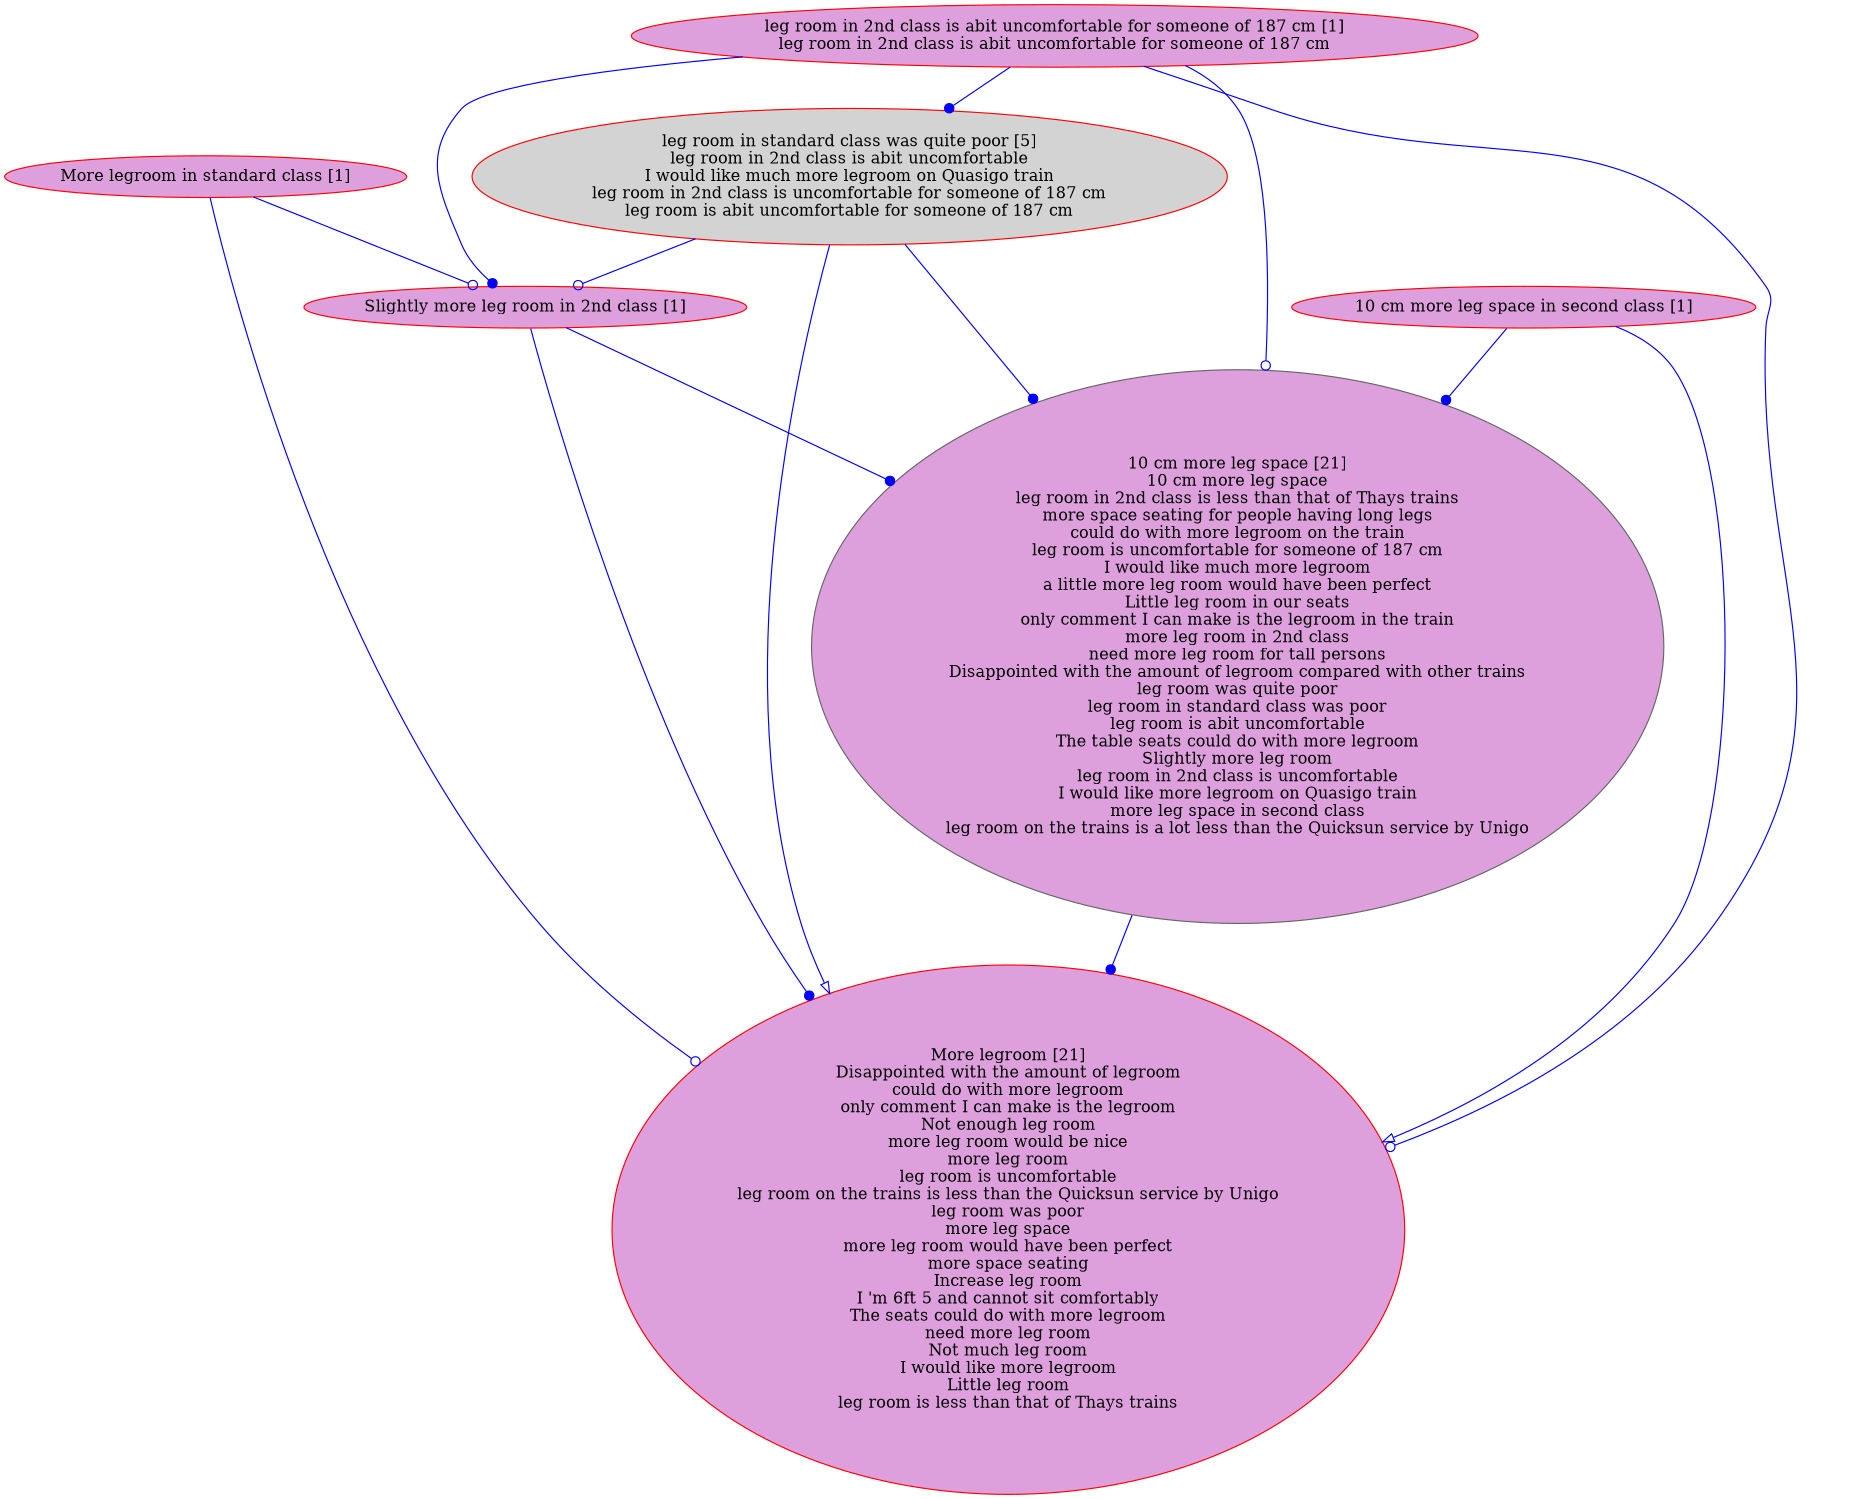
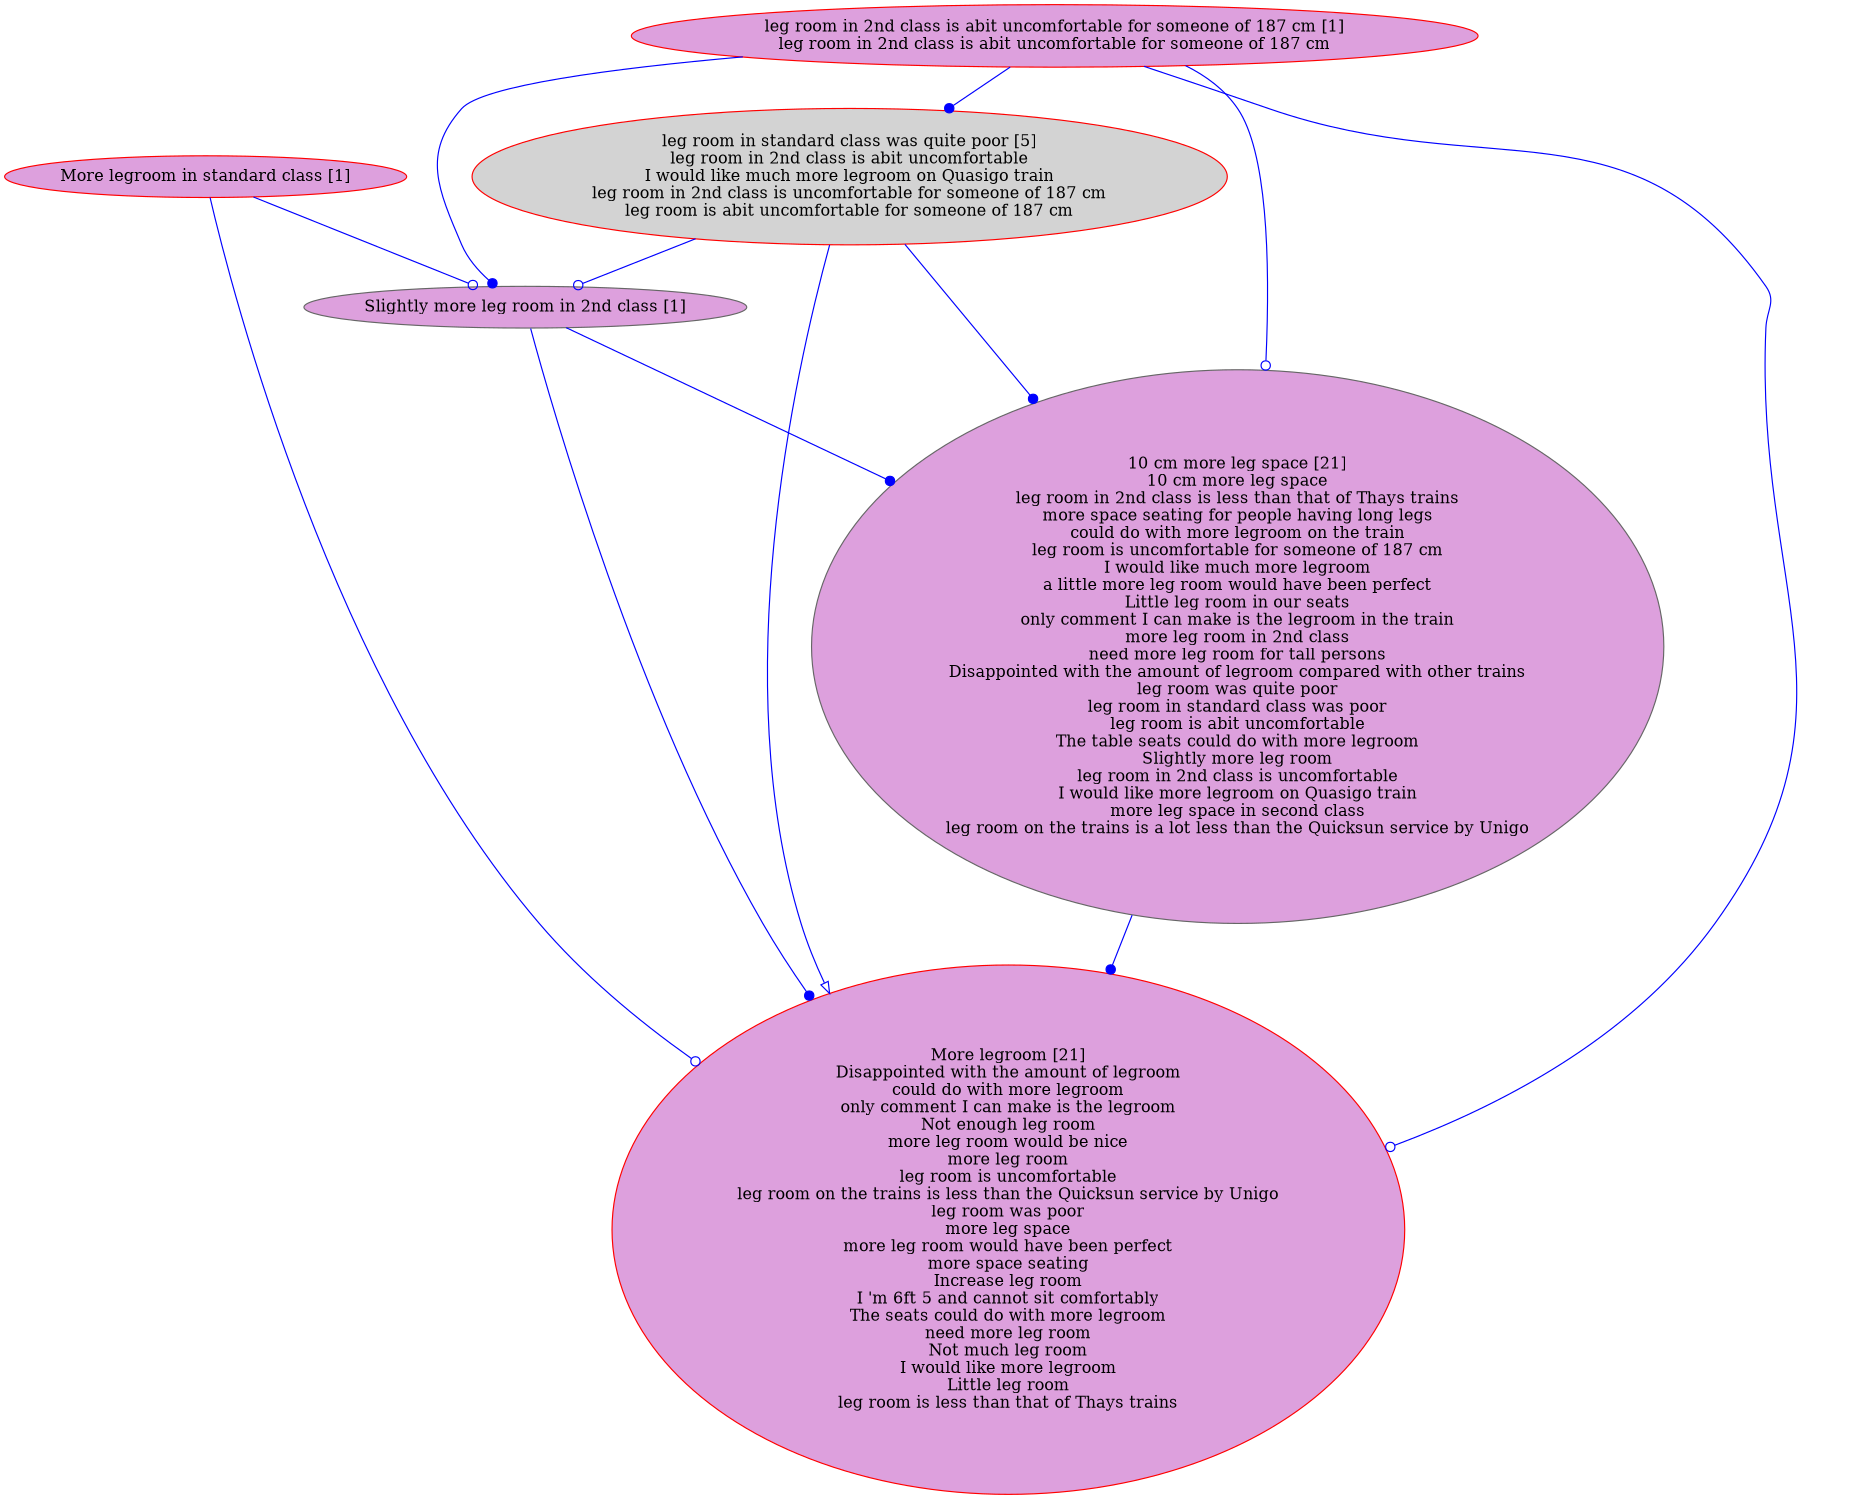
(525, 307) -> (525, 307)
(1524, 307) -> none
